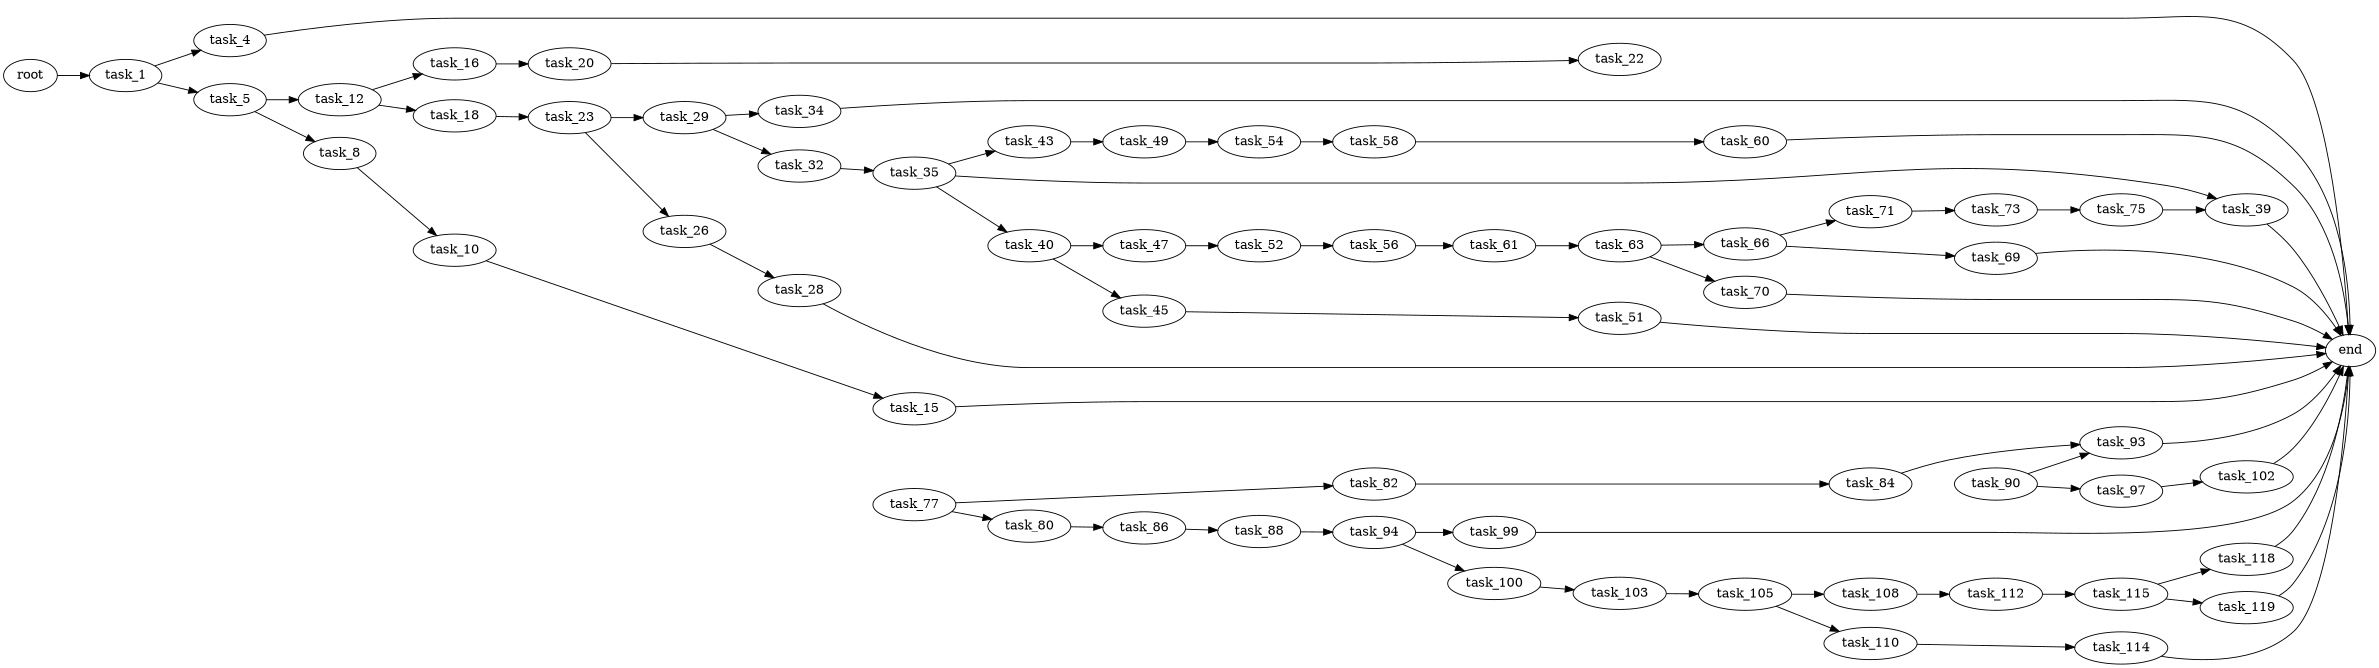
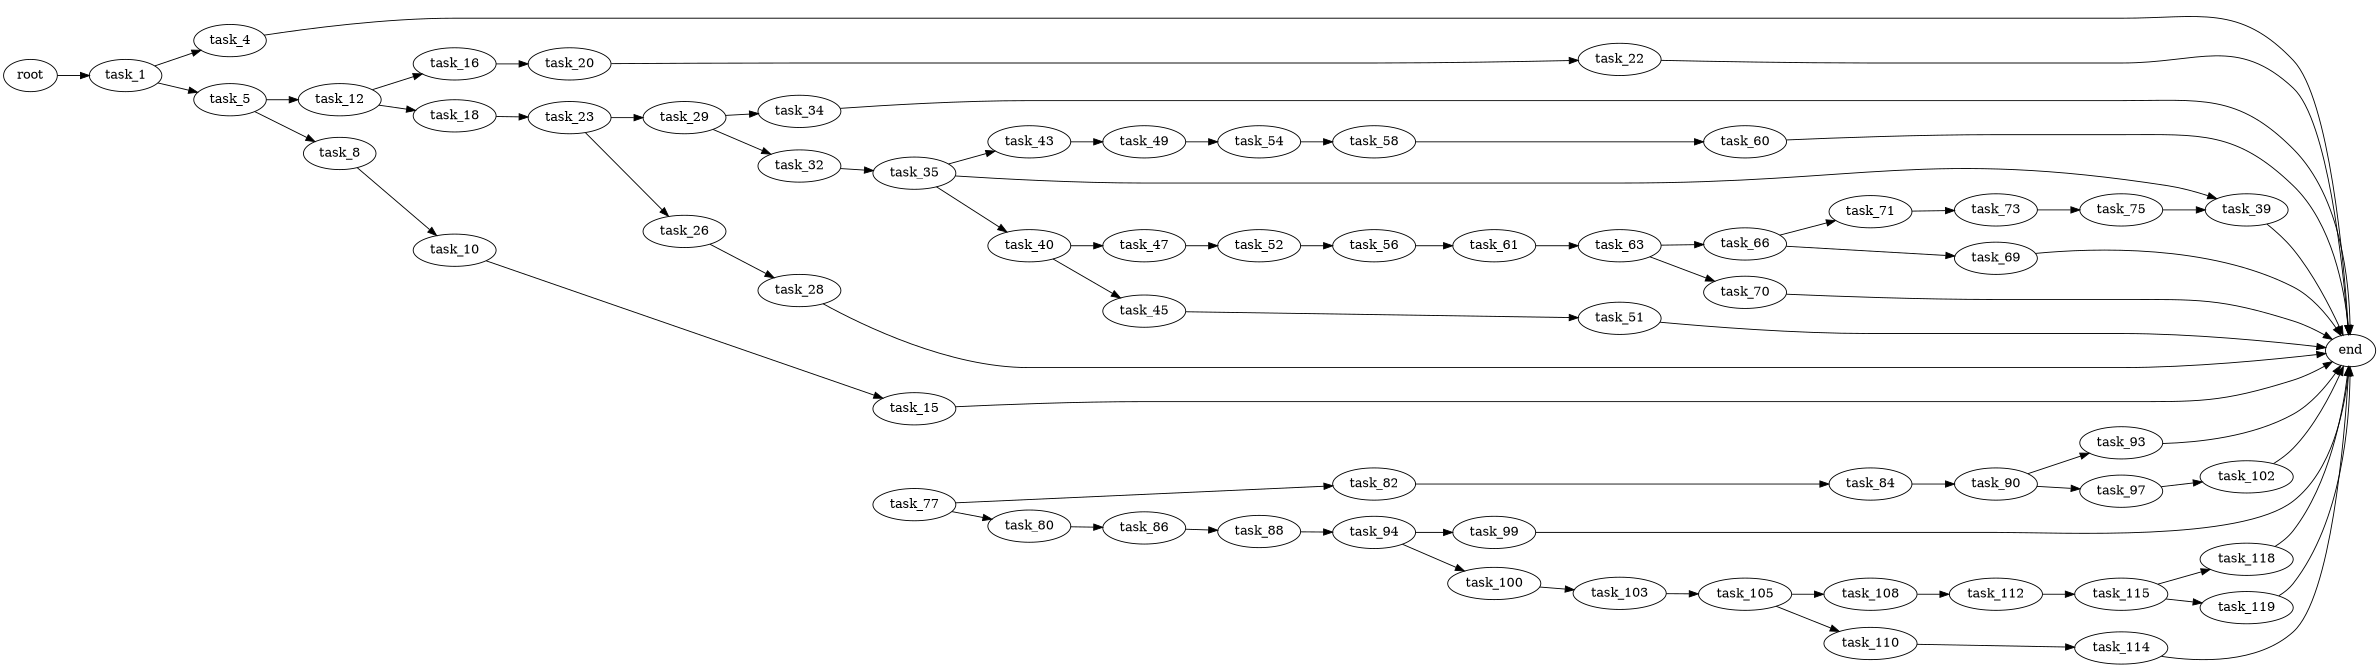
none -> (2105, 63)
(1985, 454) -> (1929, 484)
